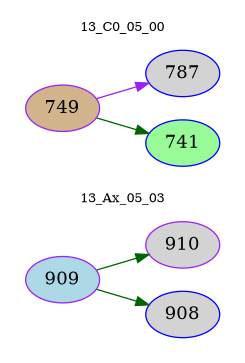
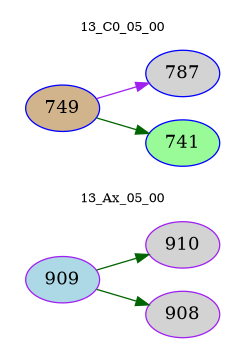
(63, 108) -> (63, 108)
(123, 199) -> (123, 199)
(183, 314) -> (183, 314)
